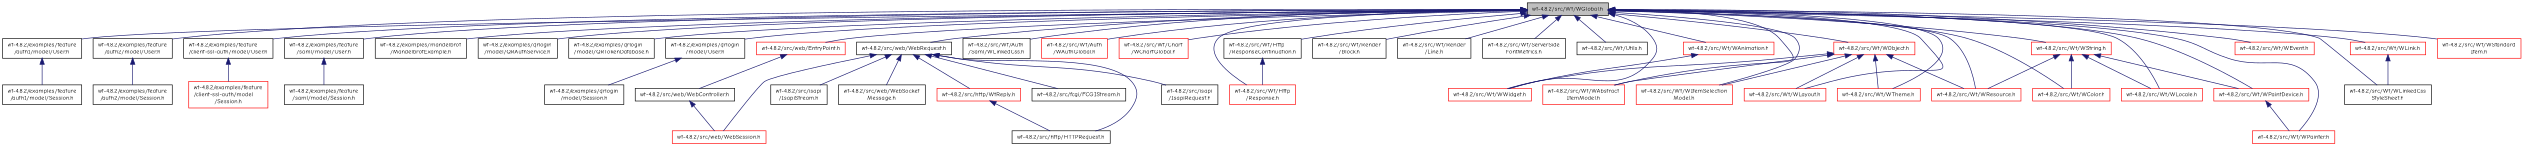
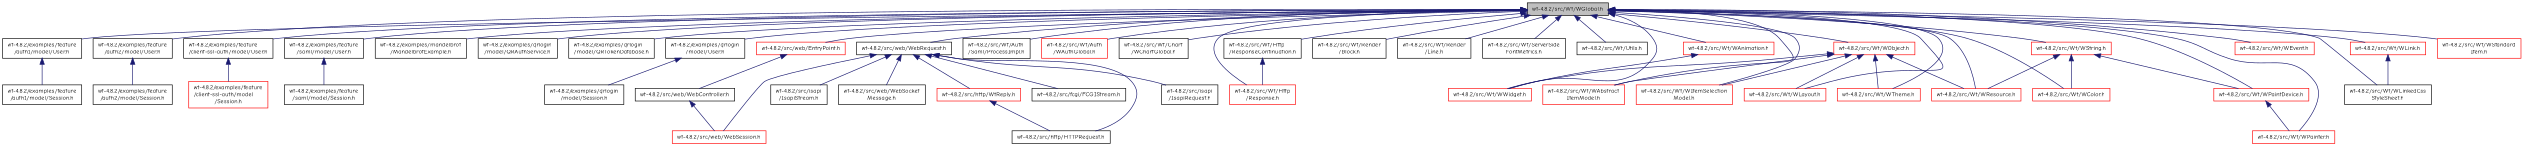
(997, 48) -> (997, 48)
(1154, 48) -> (1154, 48)
(2162, 95) -> none
